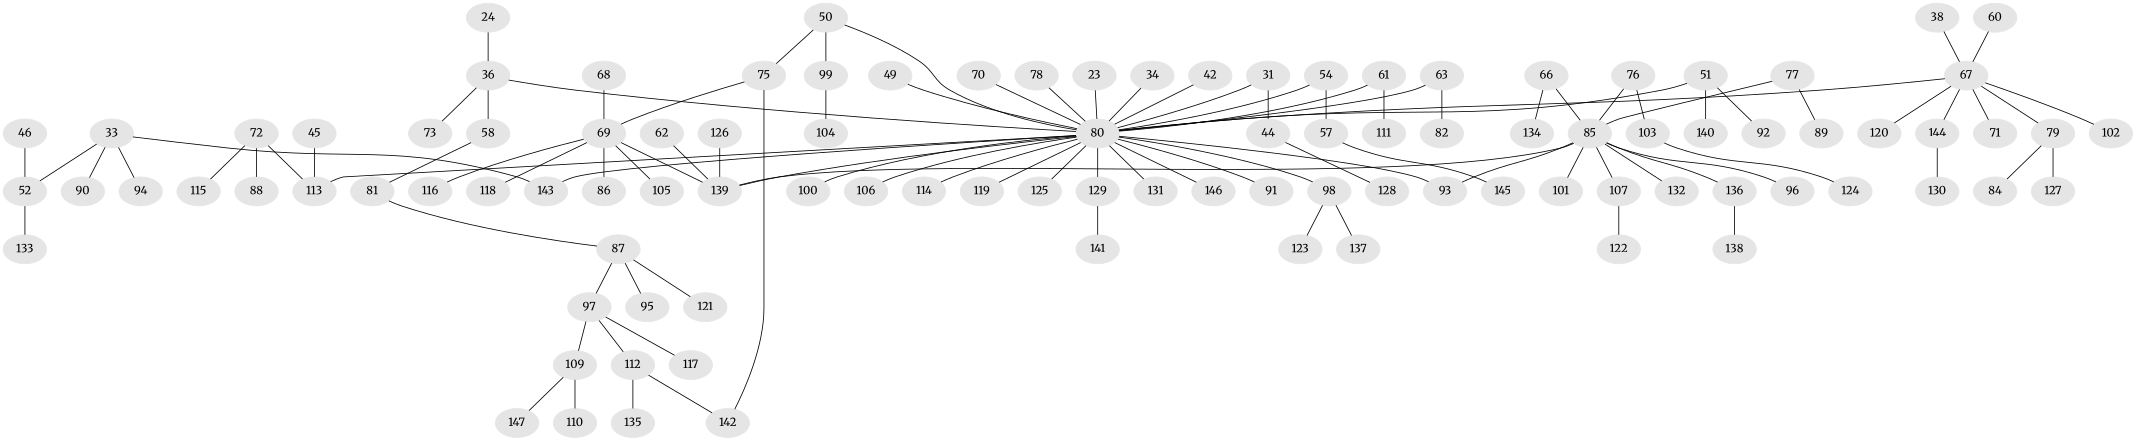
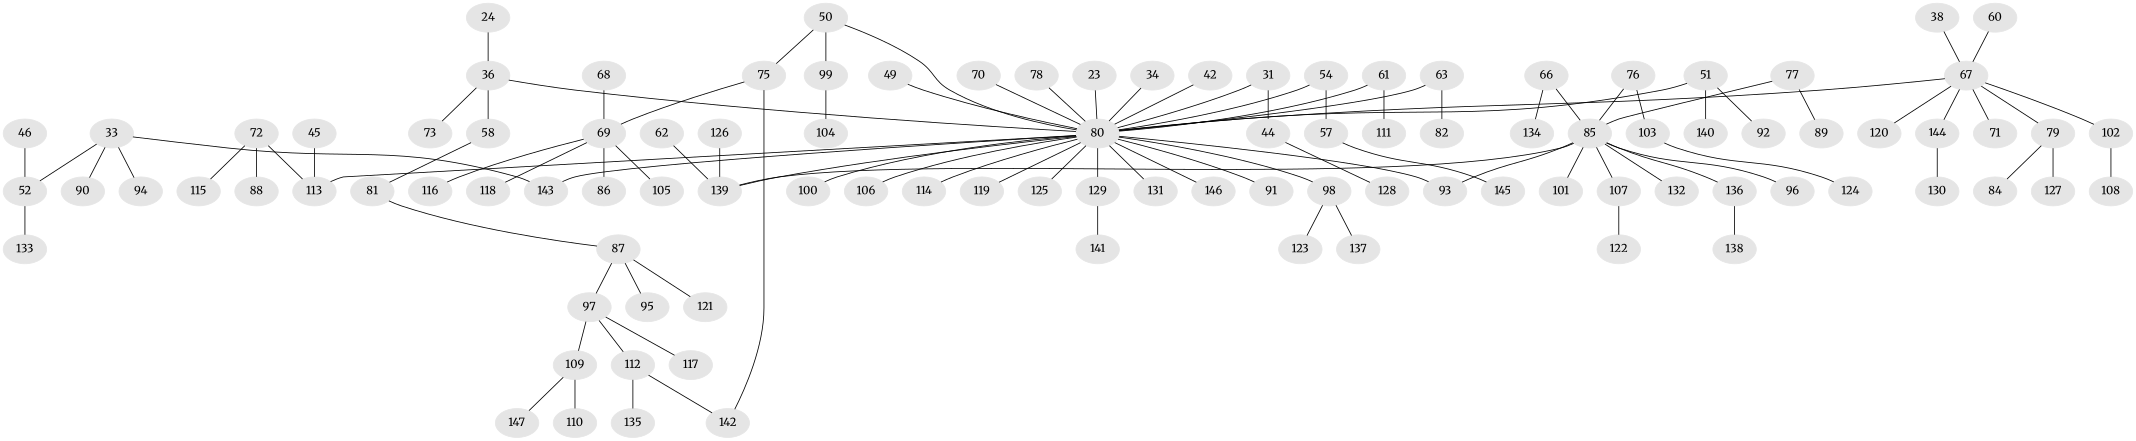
(676, 169) -> none
none -> (2111, 191)
